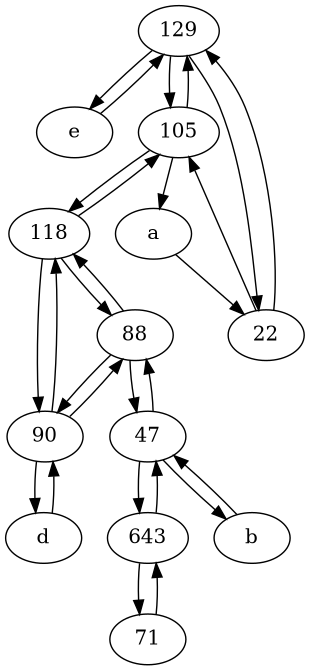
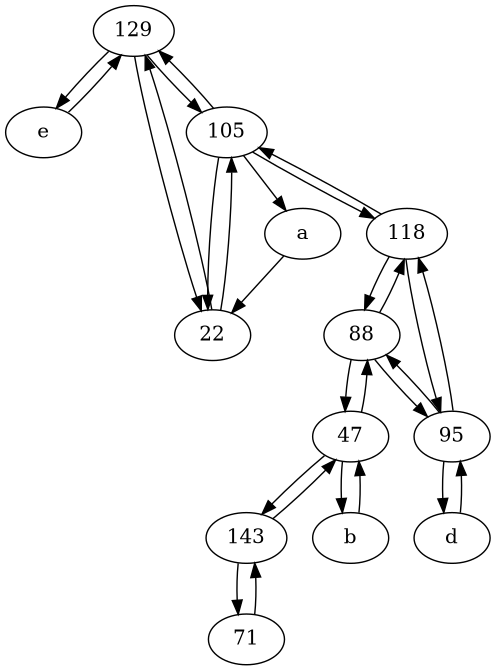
none -> (211, 226)
(45, 437) -> (452, 437)
(148, 538) -> (246, 538)
